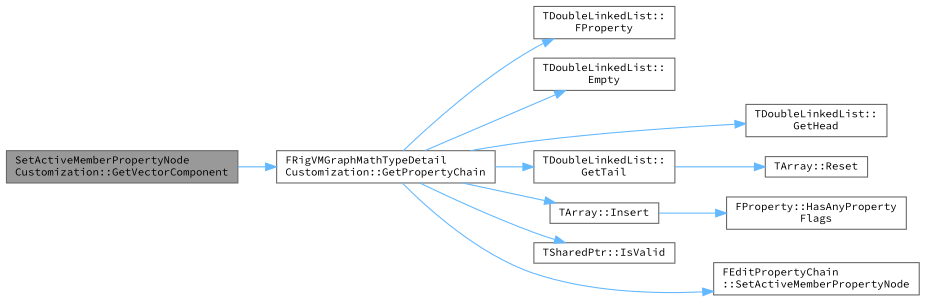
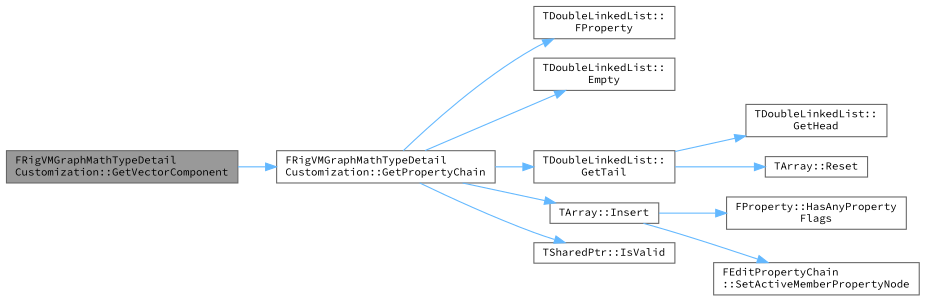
(602, 134) -> (705, 145)
(122, 167) -> (122, 167)
(538, 275) -> (701, 241)
